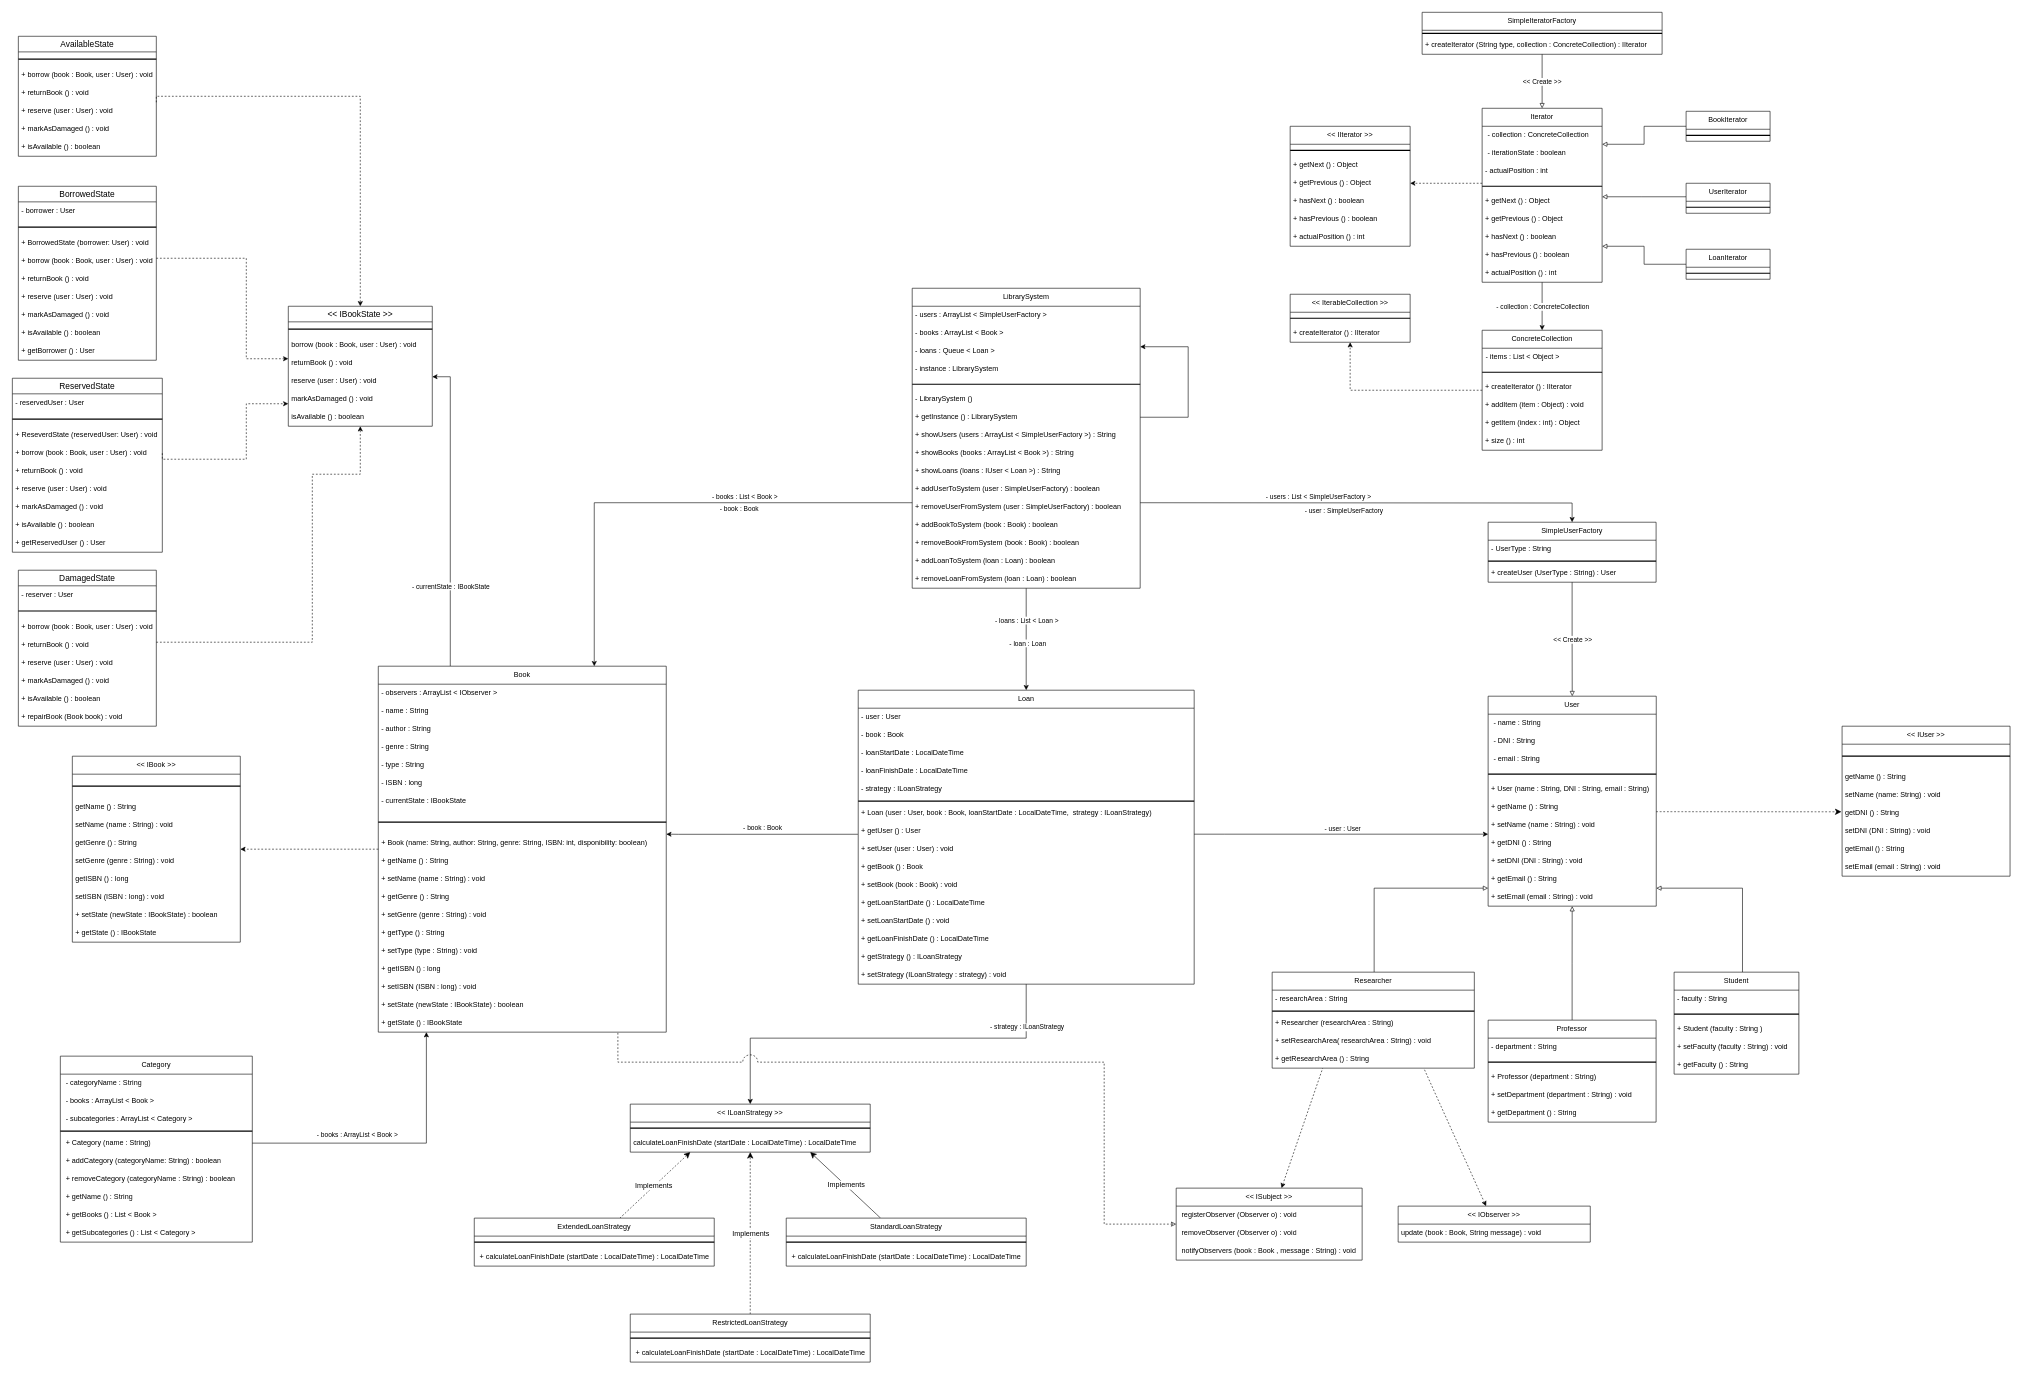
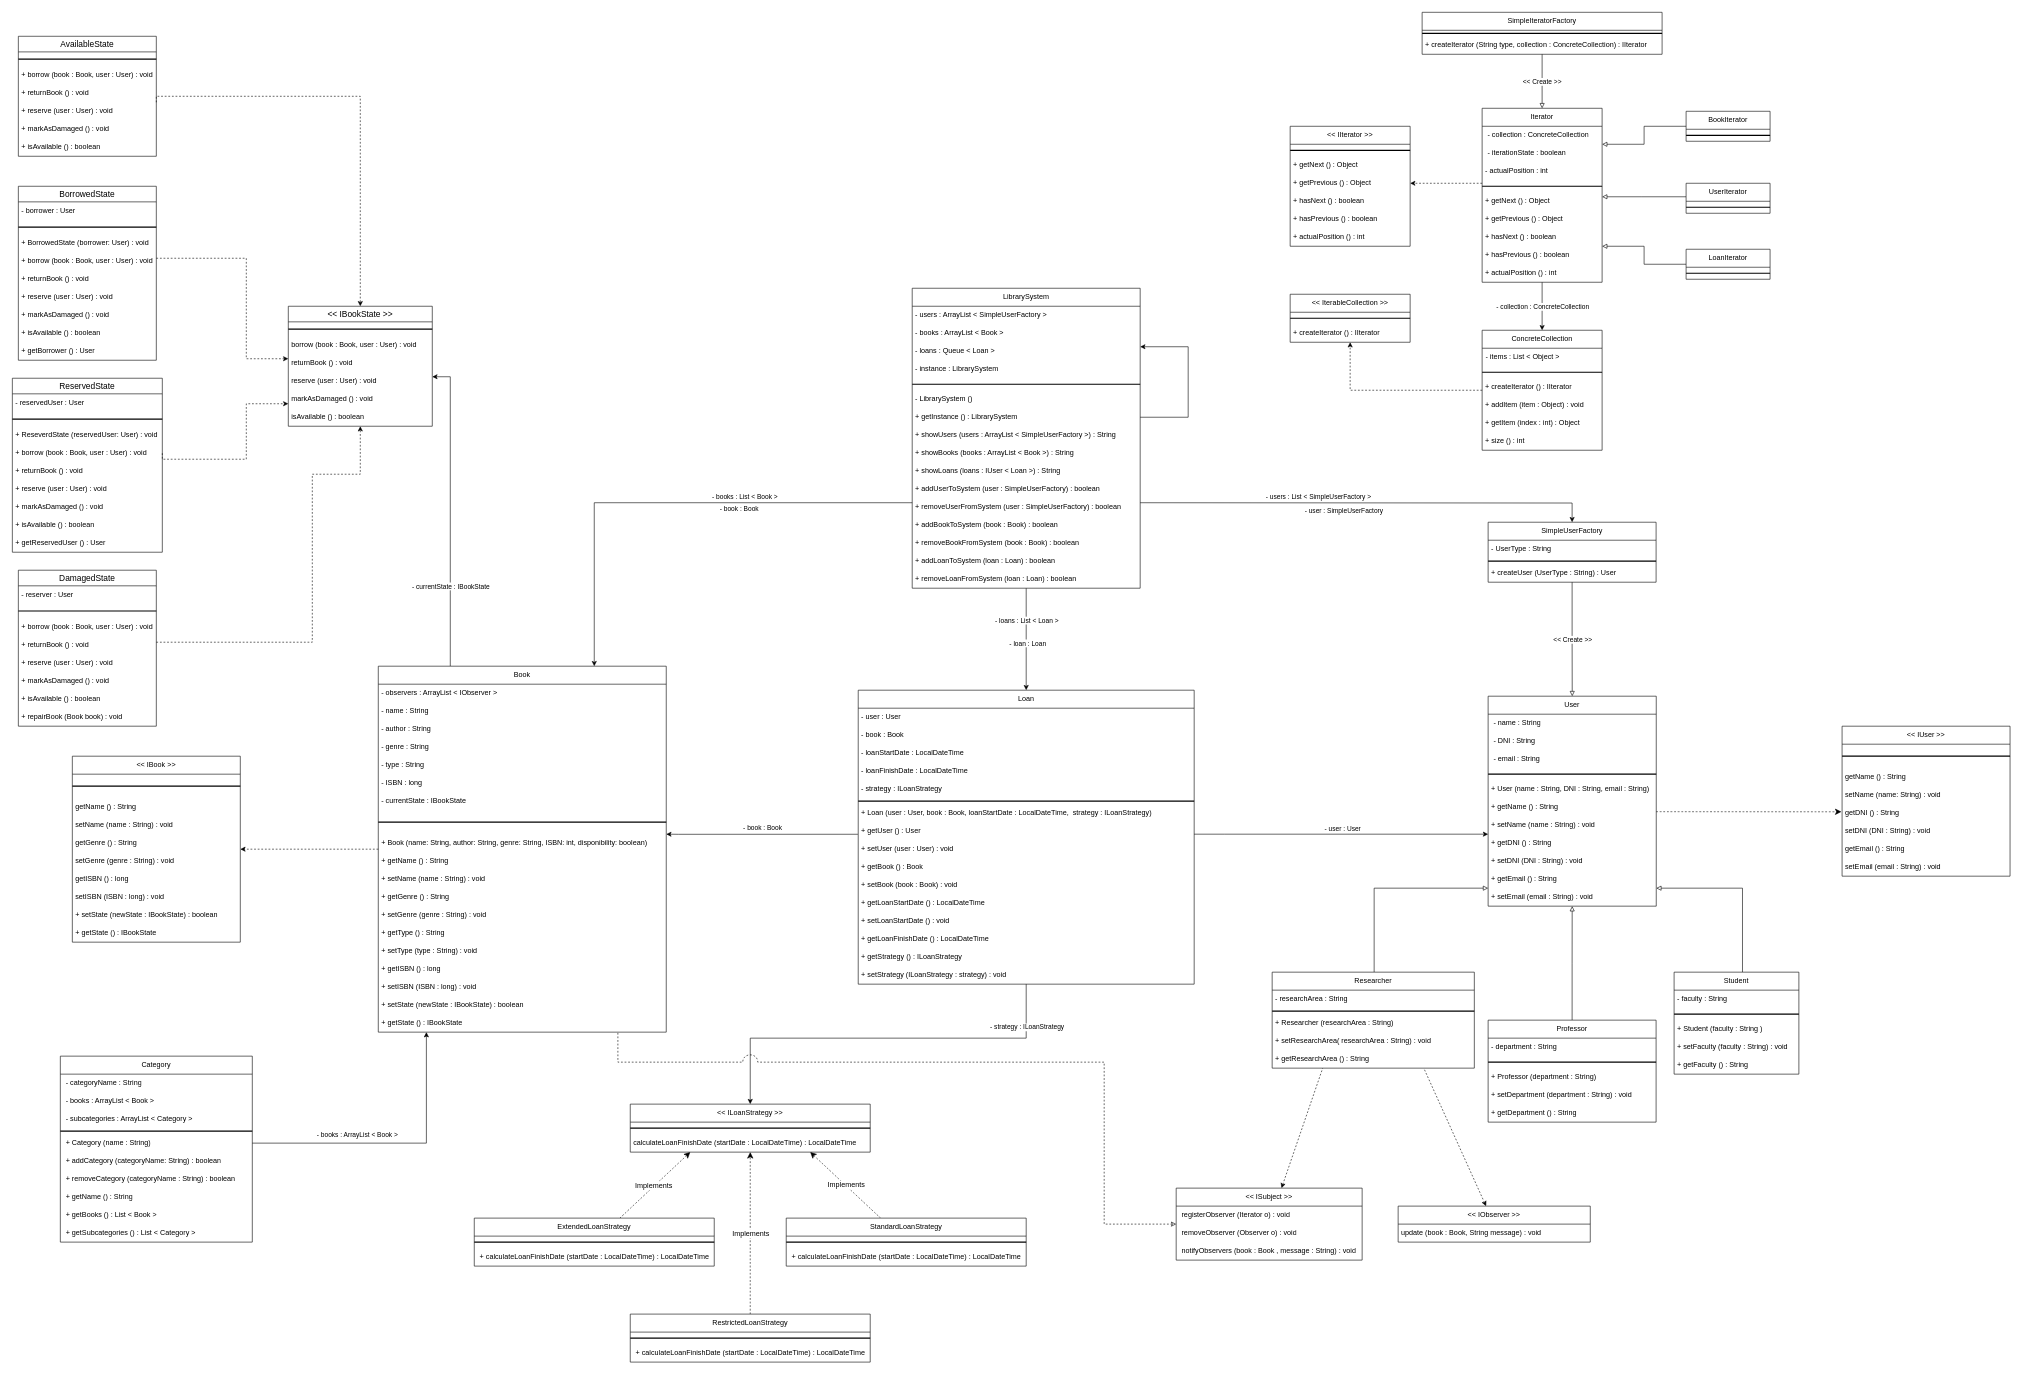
(865, 1203) -> (865, 1203)
(1246, 1215) -> (1246, 1215)
